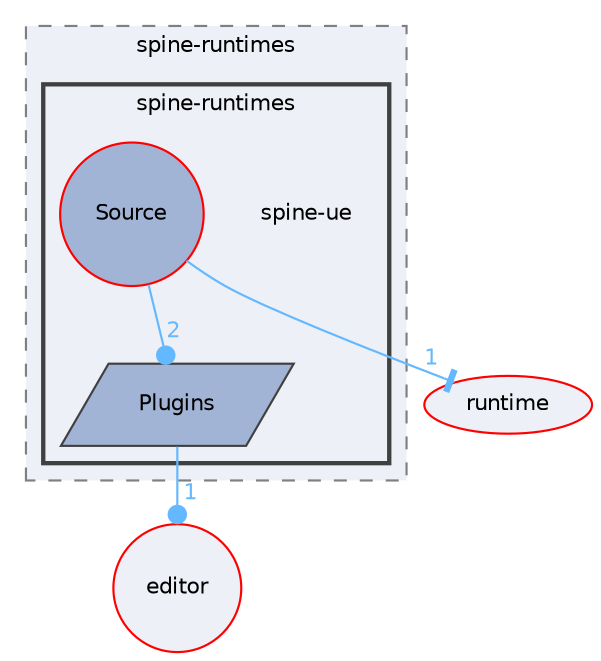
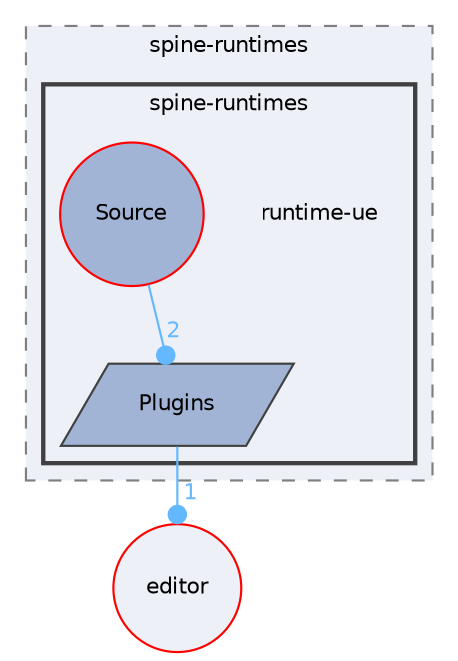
(307, 214) -> (320, 214)
(508, 405) -> none
